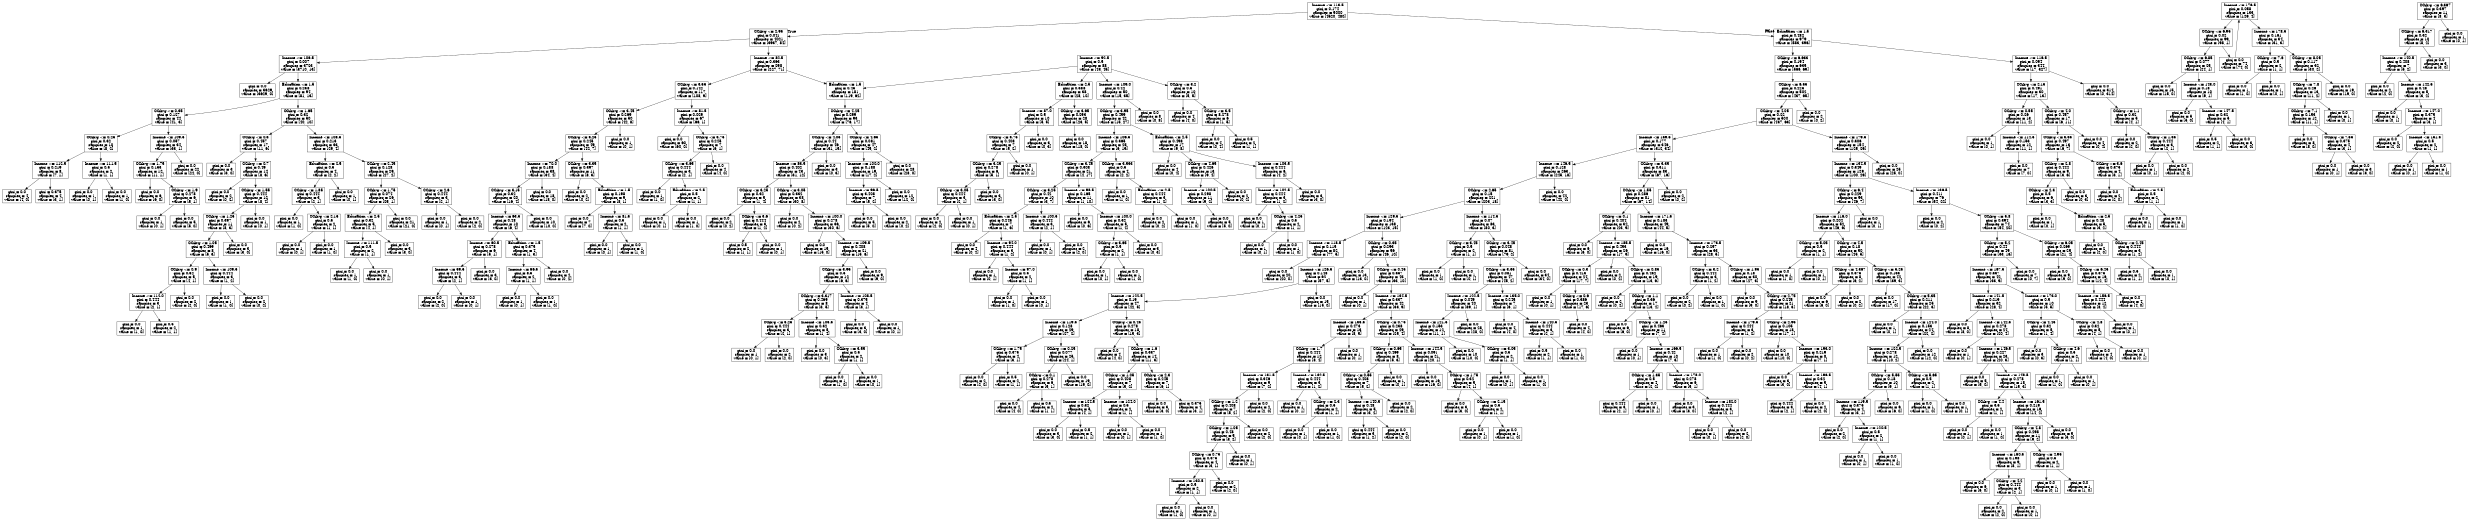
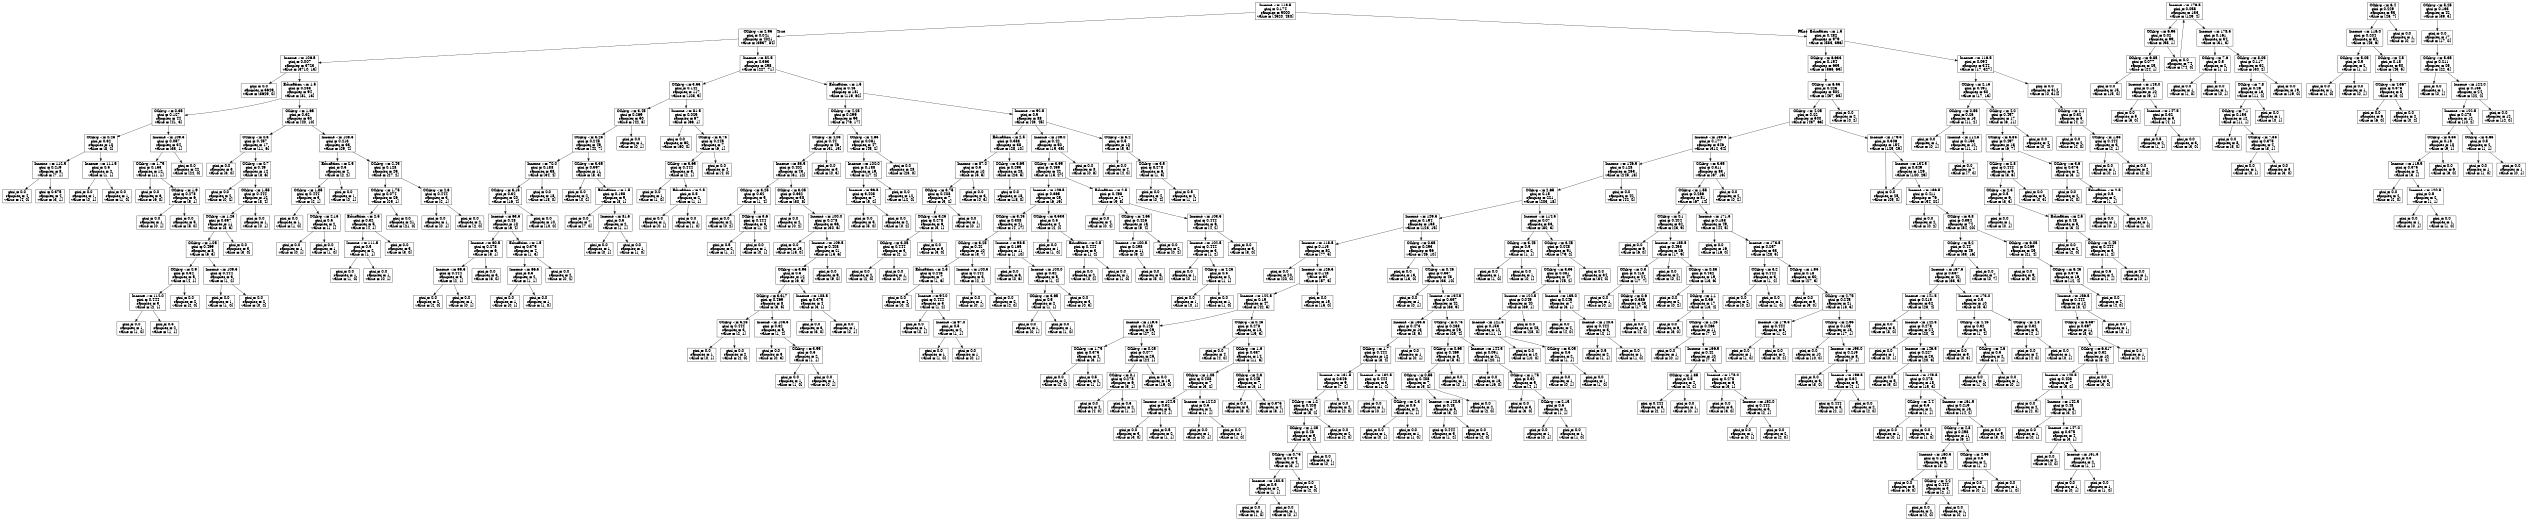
(972, 77) -> (937, 104)
(1850, 182) -> (1898, 183)
(1501, 249) -> (1559, 249)
(1868, 262) -> none
(1904, 288) -> (2437, 49)
none -> (2076, 314)
